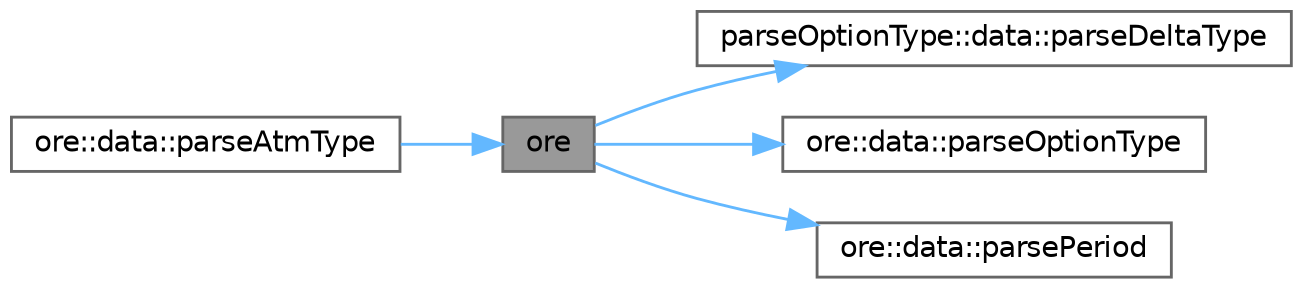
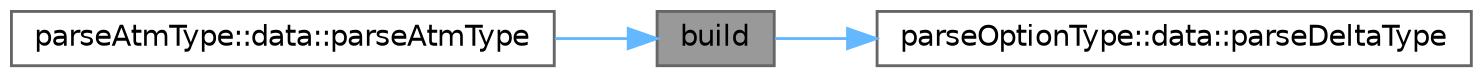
(206, 144) -> (283, 39)
(549, 144) -> (716, 39)
(994, 144) -> none
(994, 250) -> none
